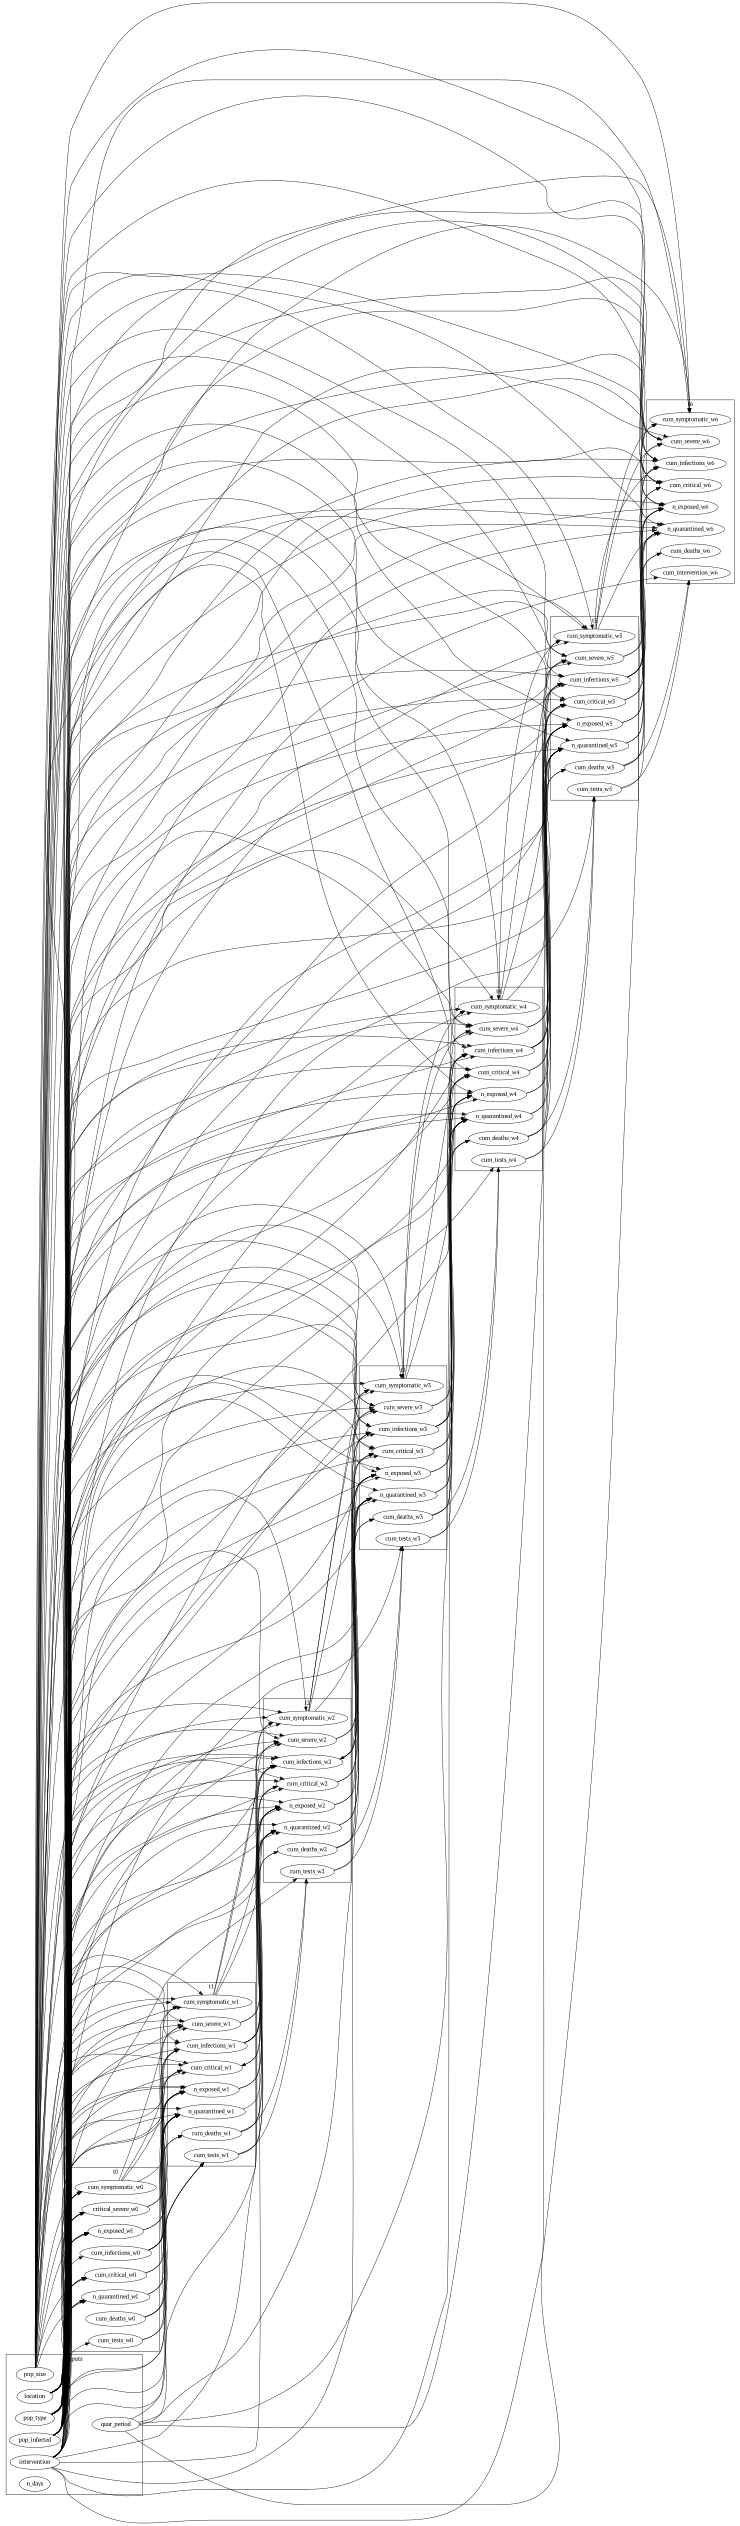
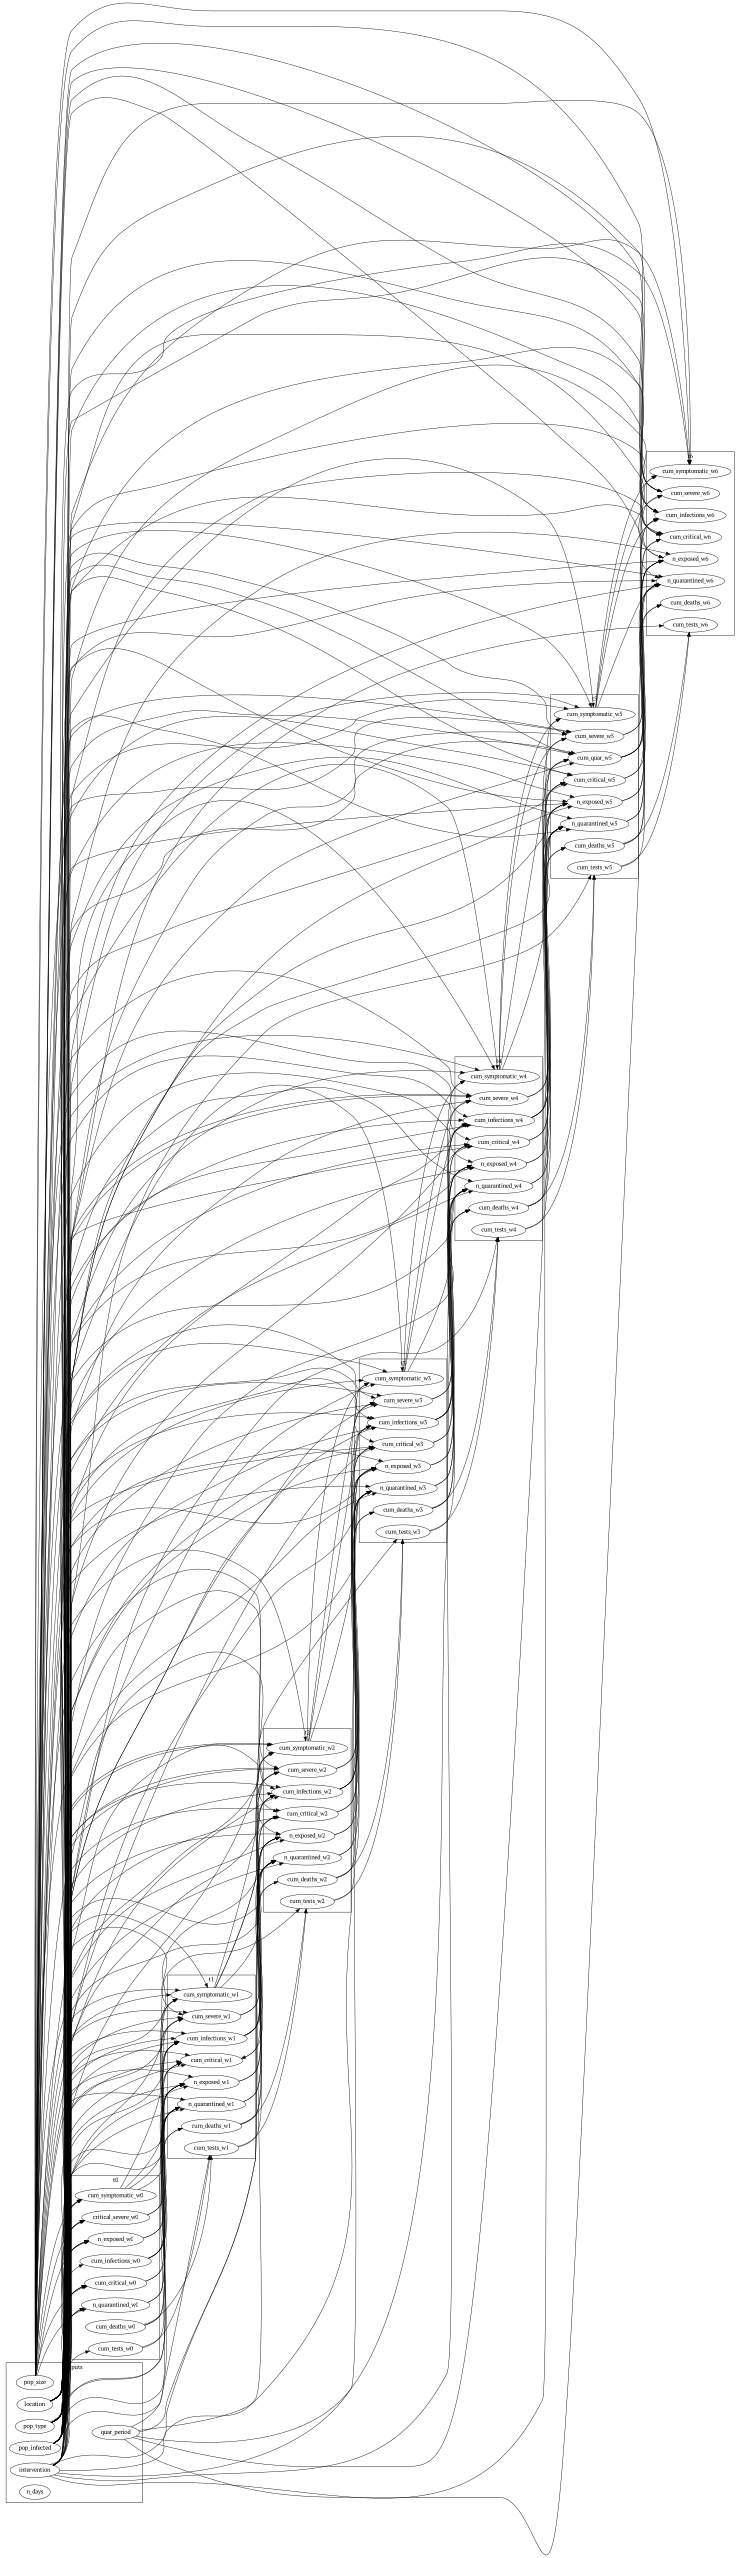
(690, 573) -> (690, 625)
(595, 680) -> (595, 758)
(355, 1626) -> (355, 1642)
(259, 1983) -> (259, 1970)
